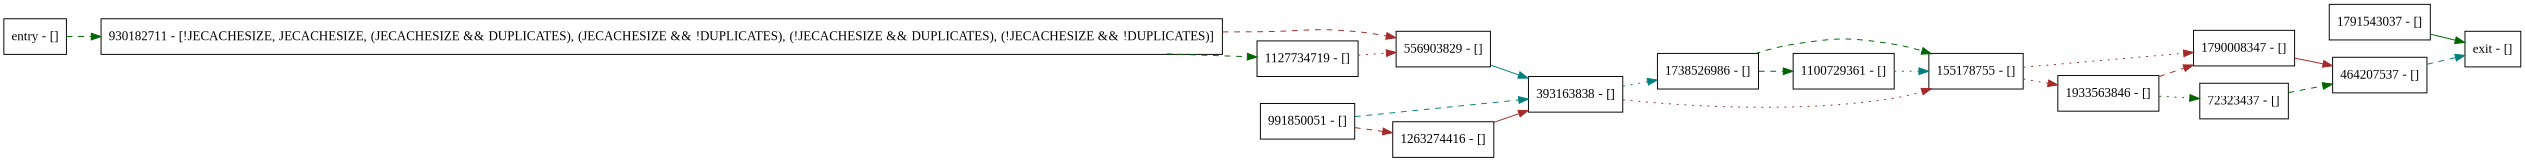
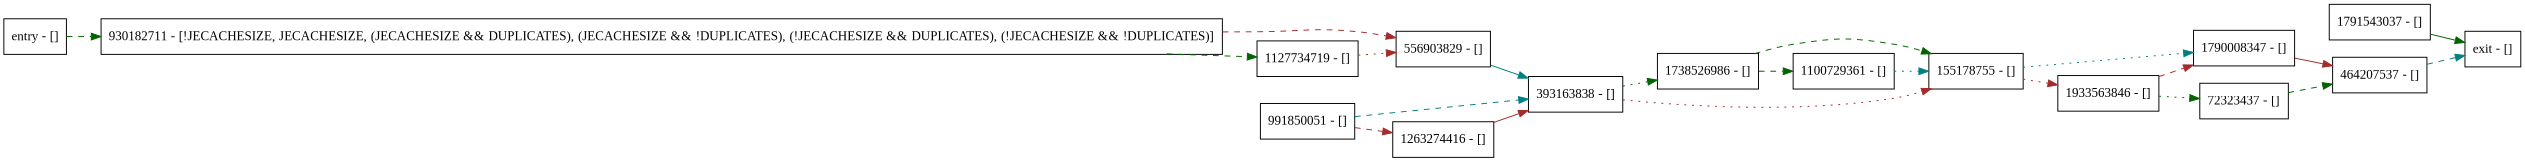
(2103, 60) -> (2103, 60)
(1635, 84) -> (1635, 84)
